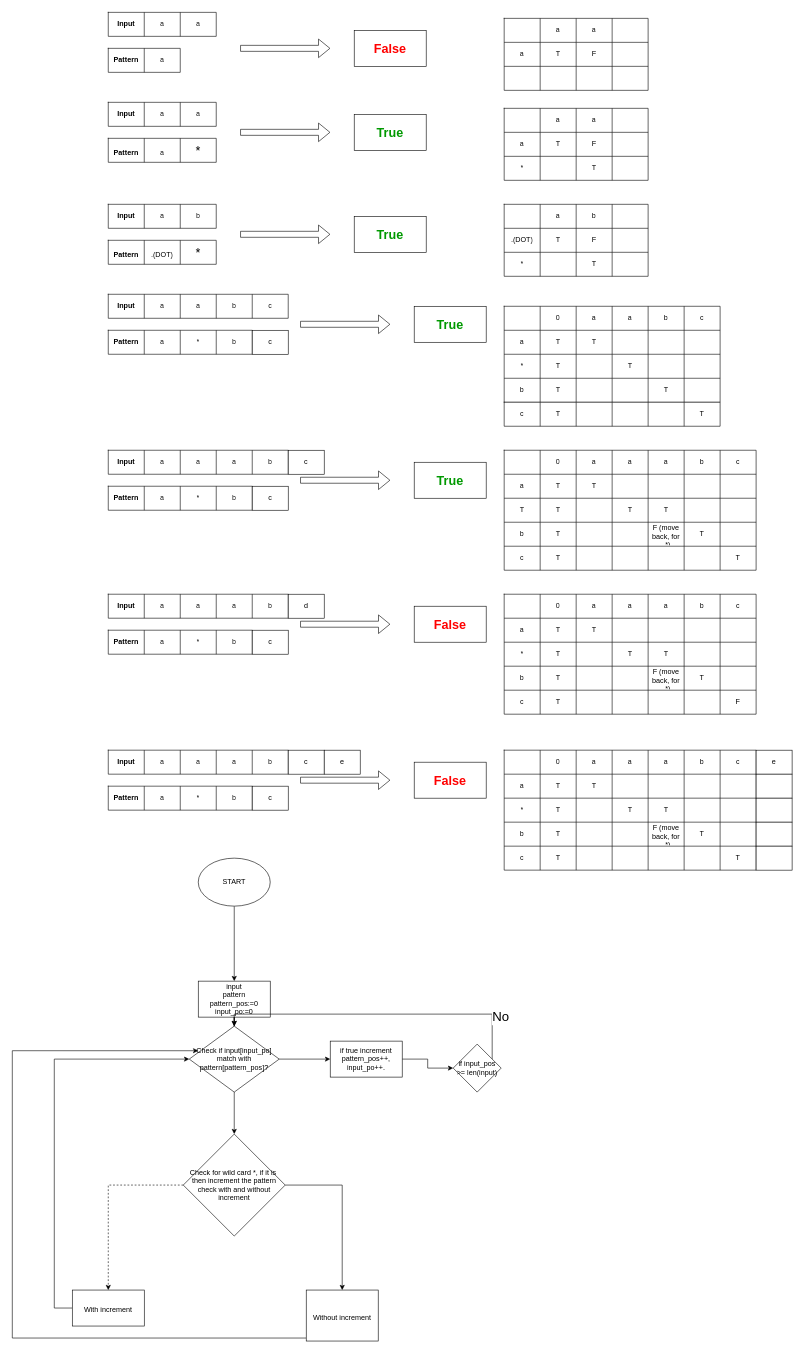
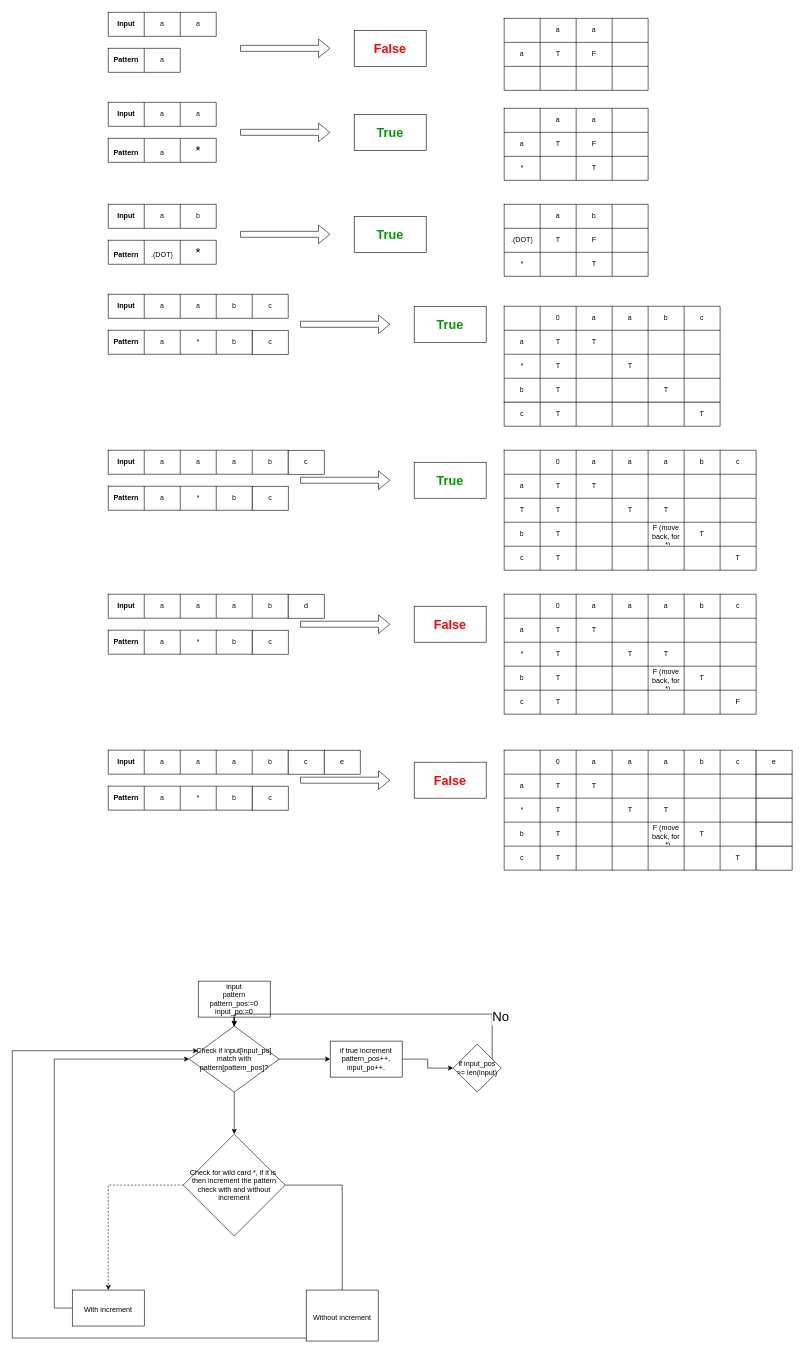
(234, 882) -> none
(234, 975) -> none
(342, 1284) -> (342, 1286)
